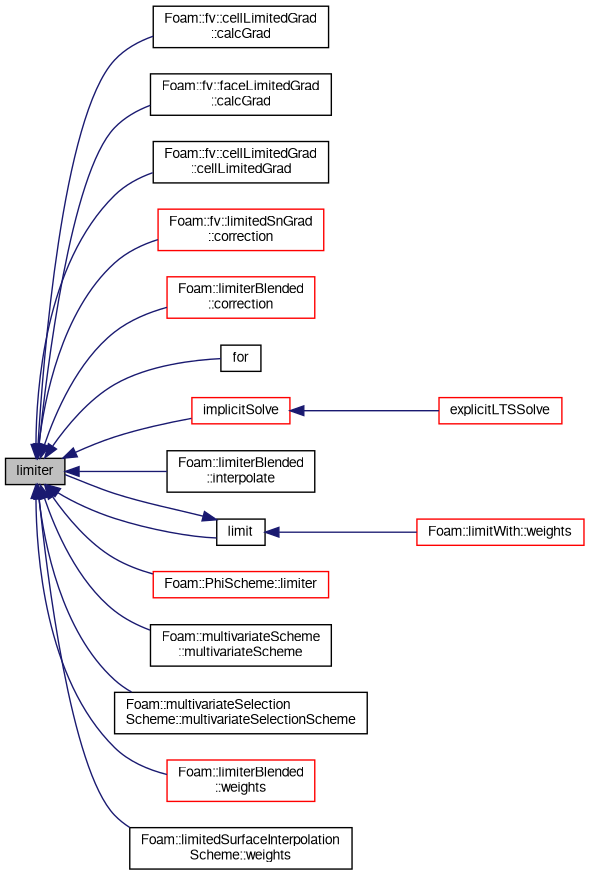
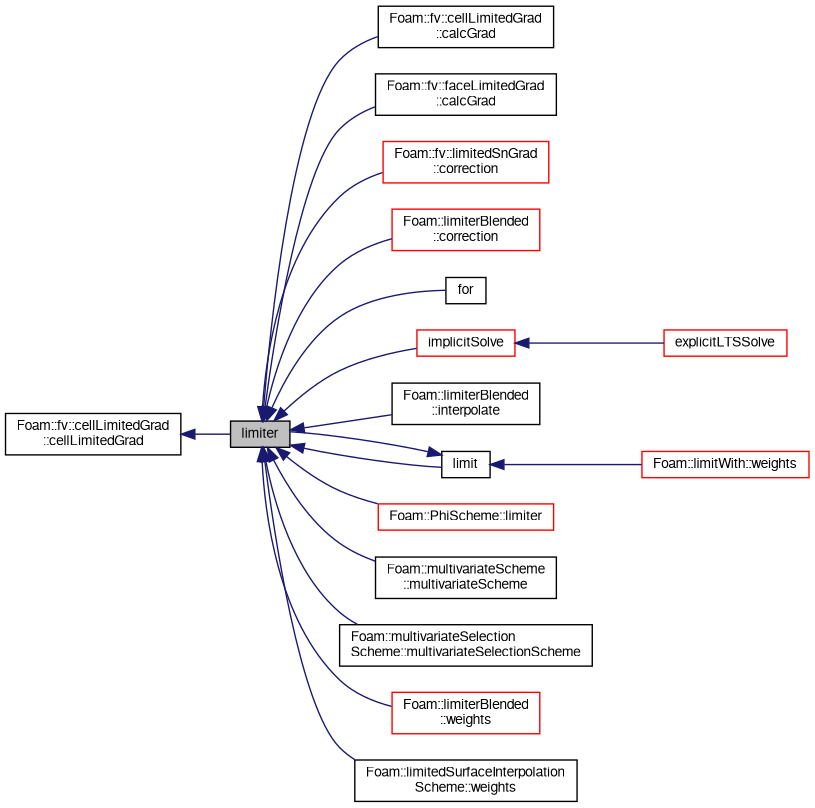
(81, 241) -> (213, 434)
